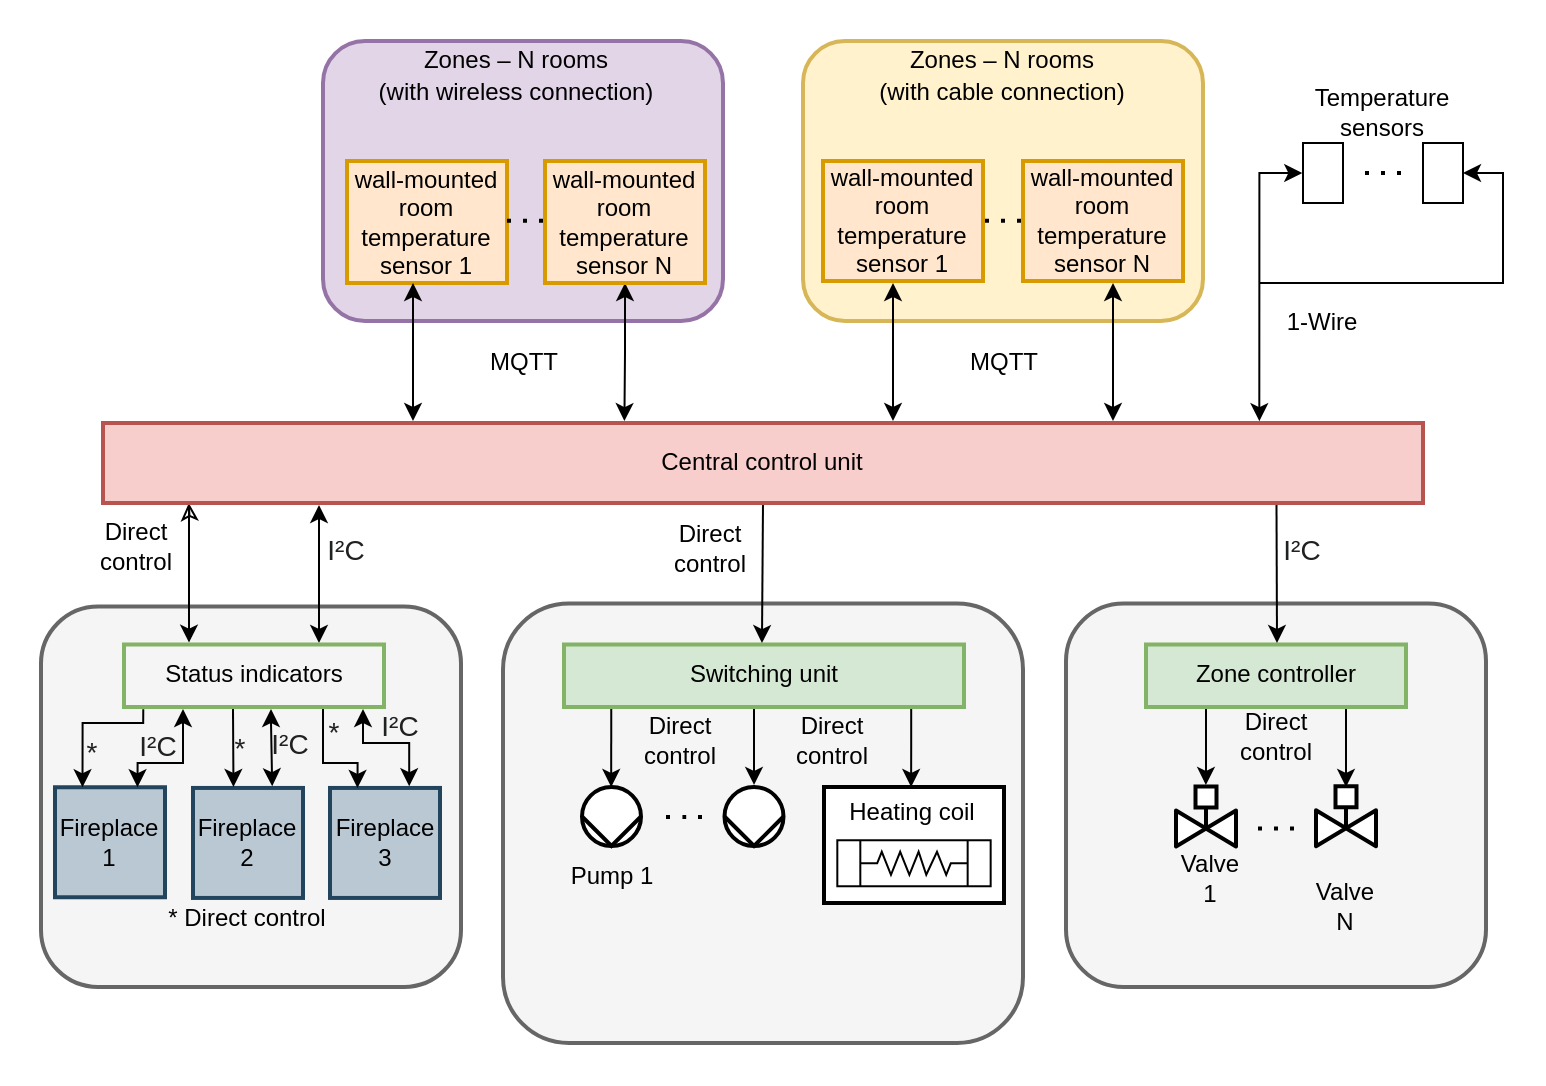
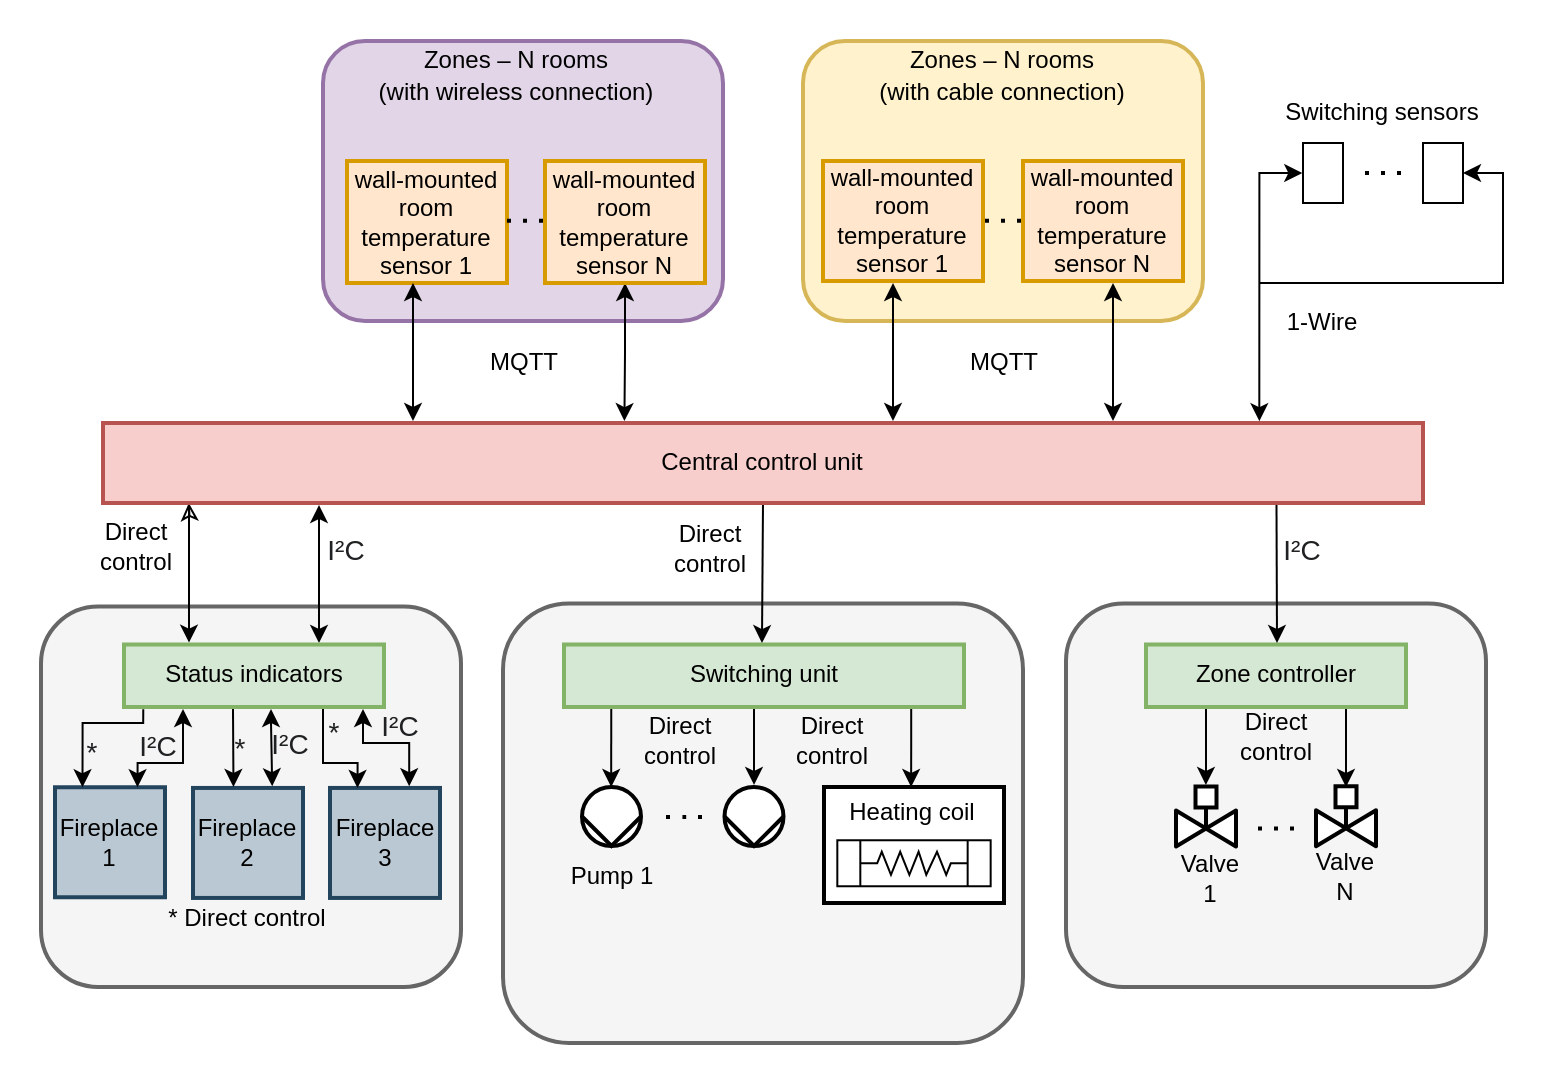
(1383, 113) -> (1383, 113)
(254, 676) -> (254, 676)
(1346, 906) -> (1346, 876)
